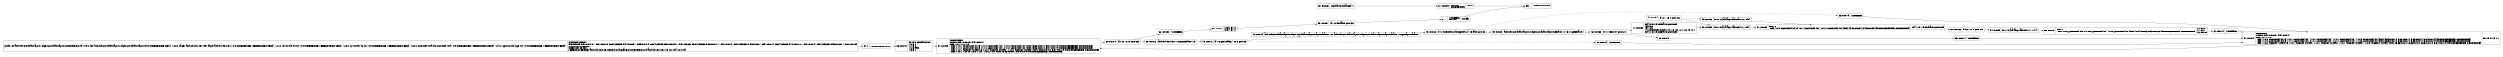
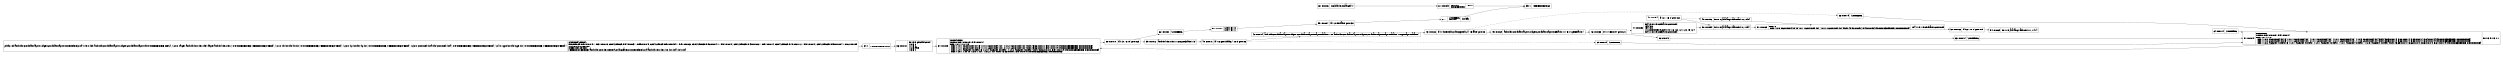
(1541, 6) -> (1541, 6)
(2126, 31) -> none
